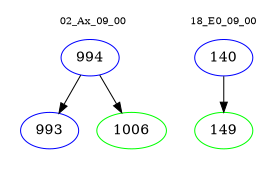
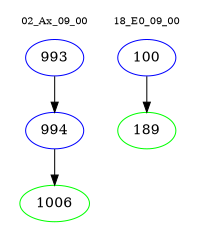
(224, 58) -> (147, 58)
(72, 90) -> (55, 89)
(224, 131) -> (147, 131)
